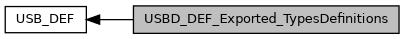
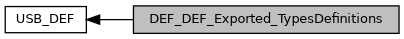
(266, 20) -> (266, 20)
